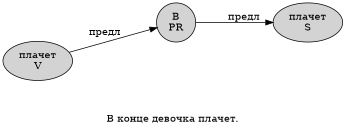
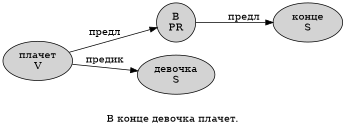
(308, 22) -> (308, 22)
none -> (176, 75)
